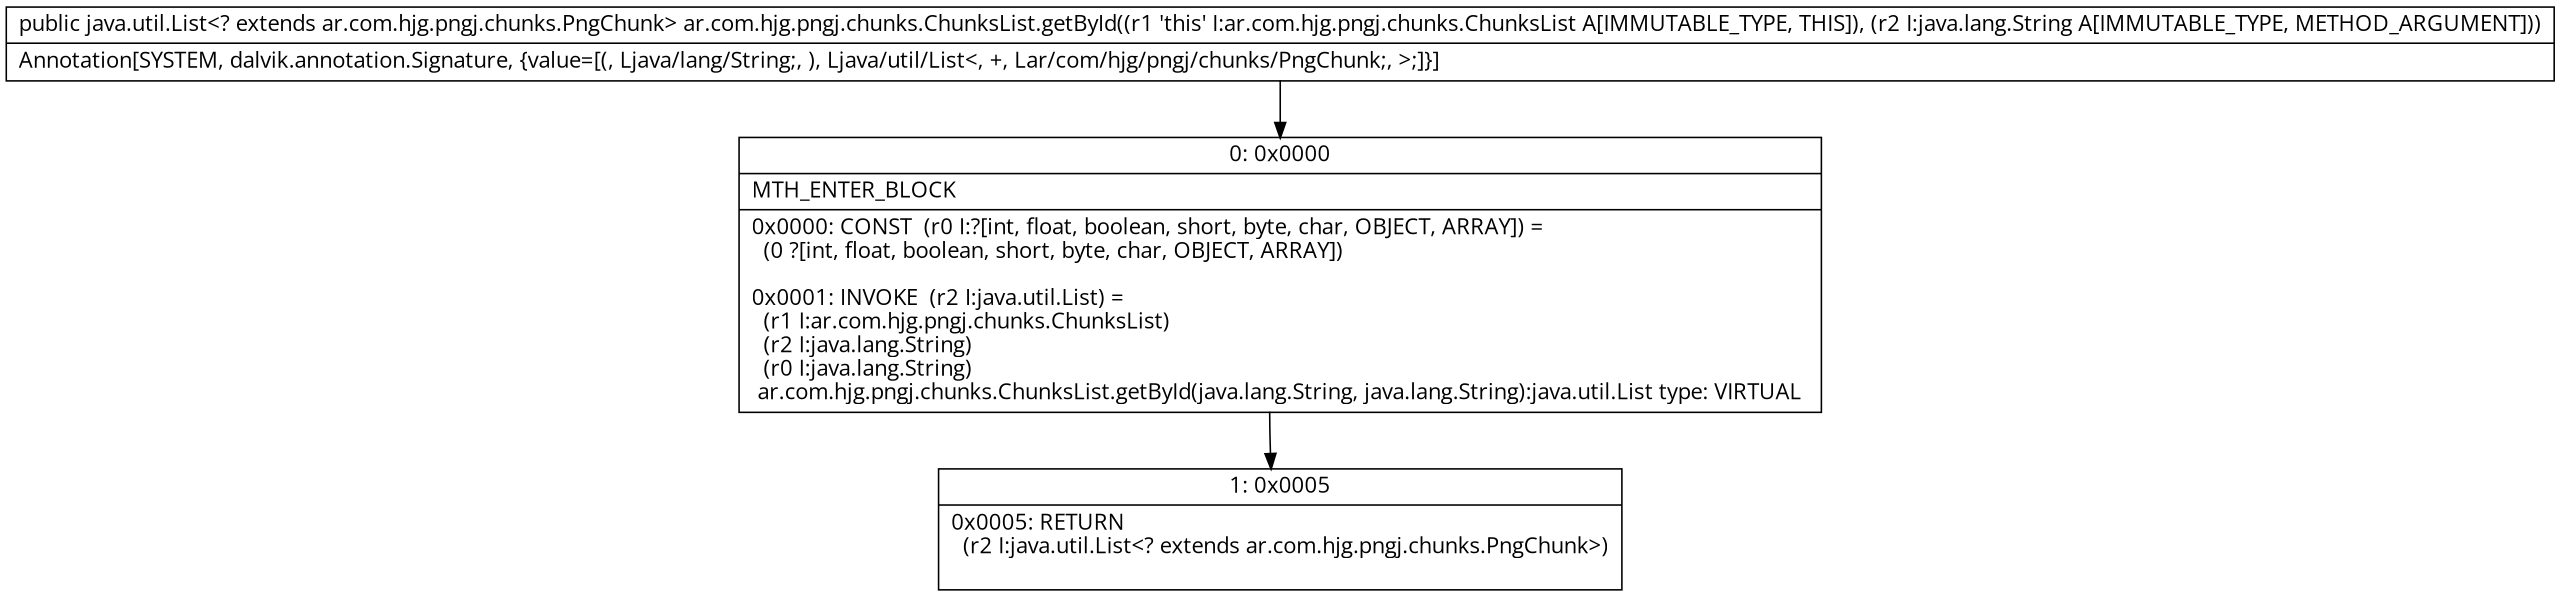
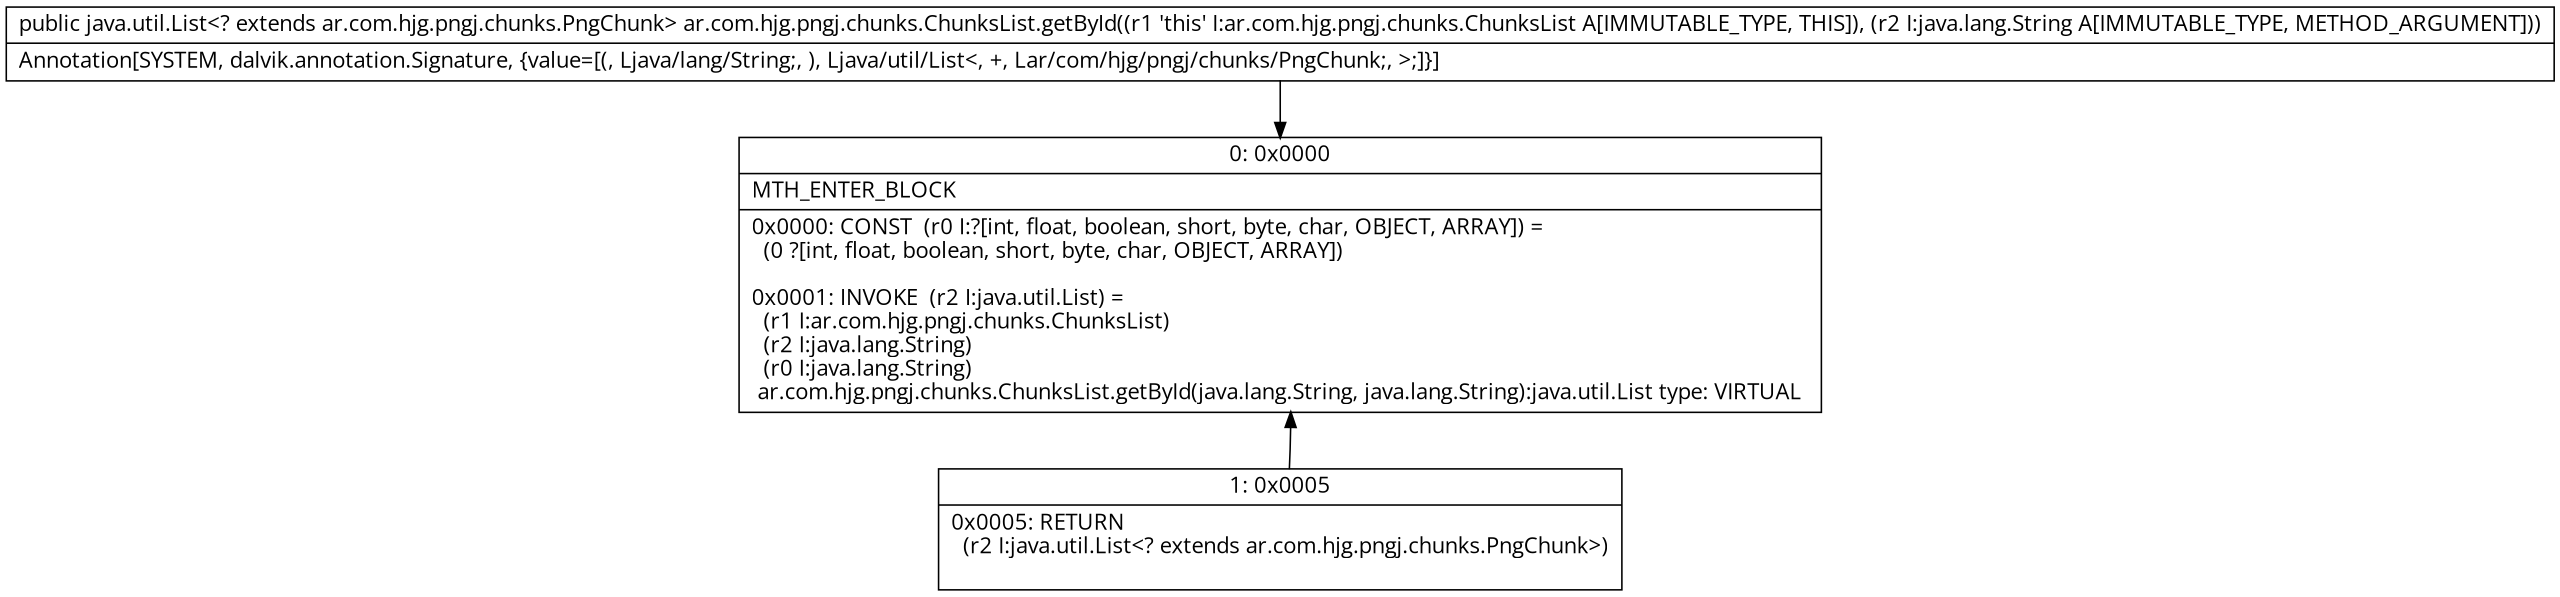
(1270, 432) -> (1290, 448)
